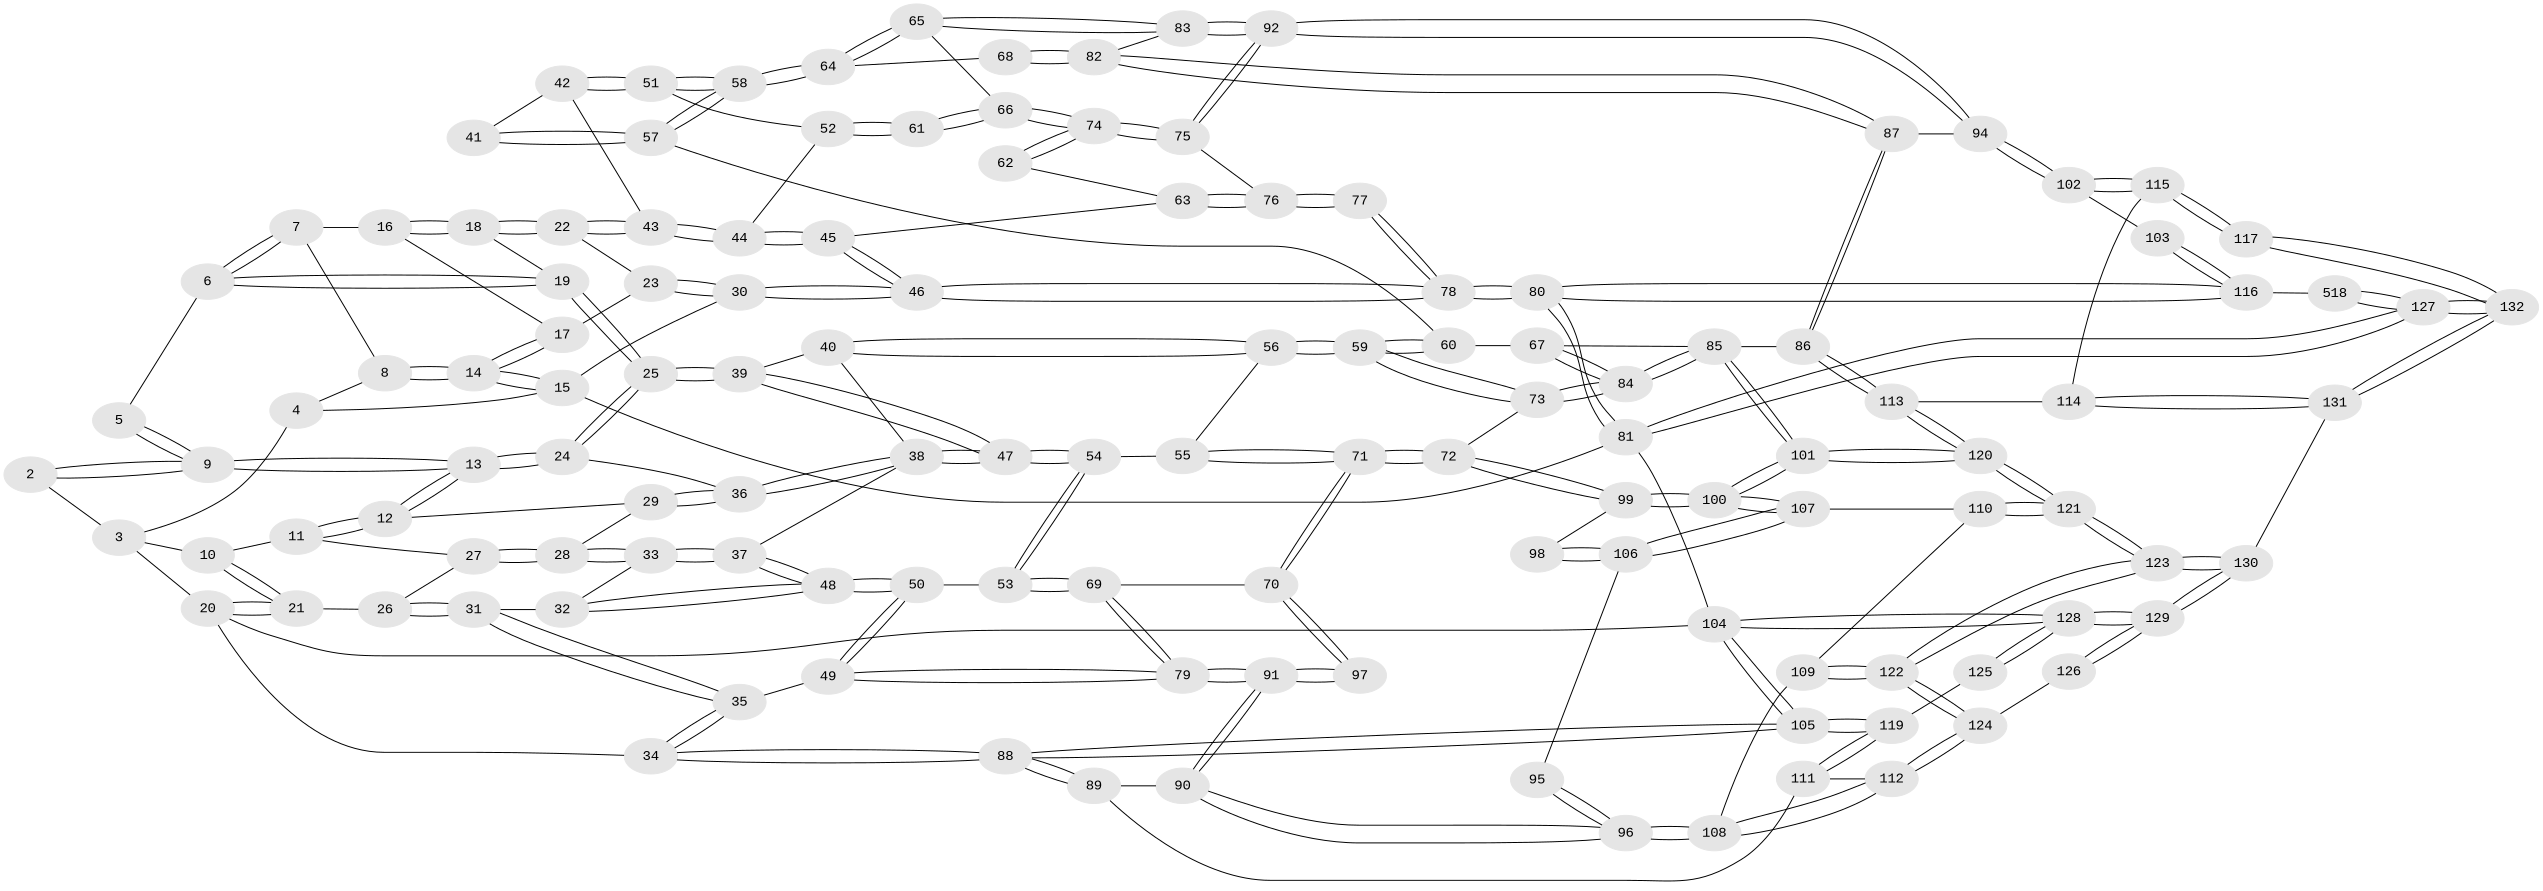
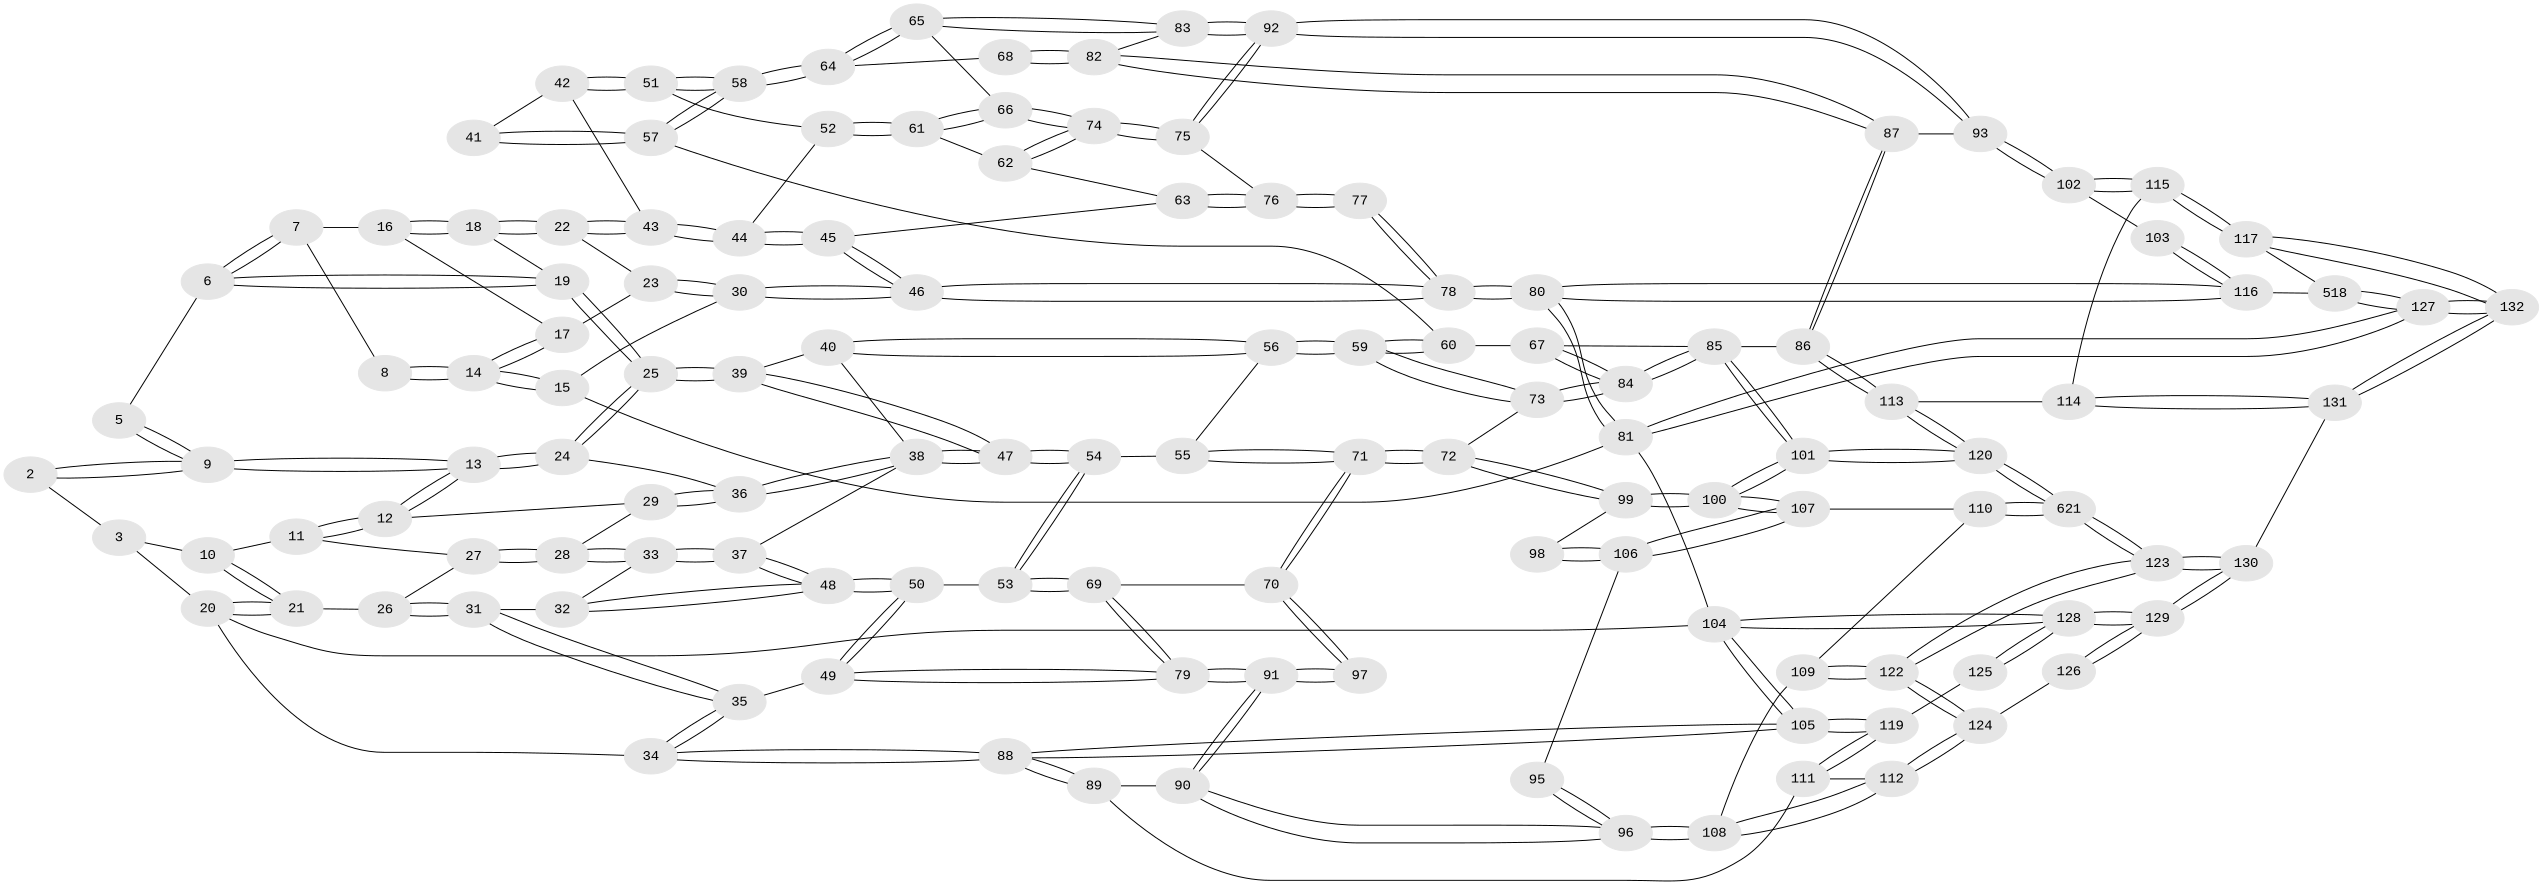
(1980, 134) -> (1980, 134)
none -> (961, 146)
none -> (2291, 266)
(296, 411) -> none
(2069, 509) -> (2069, 509)
